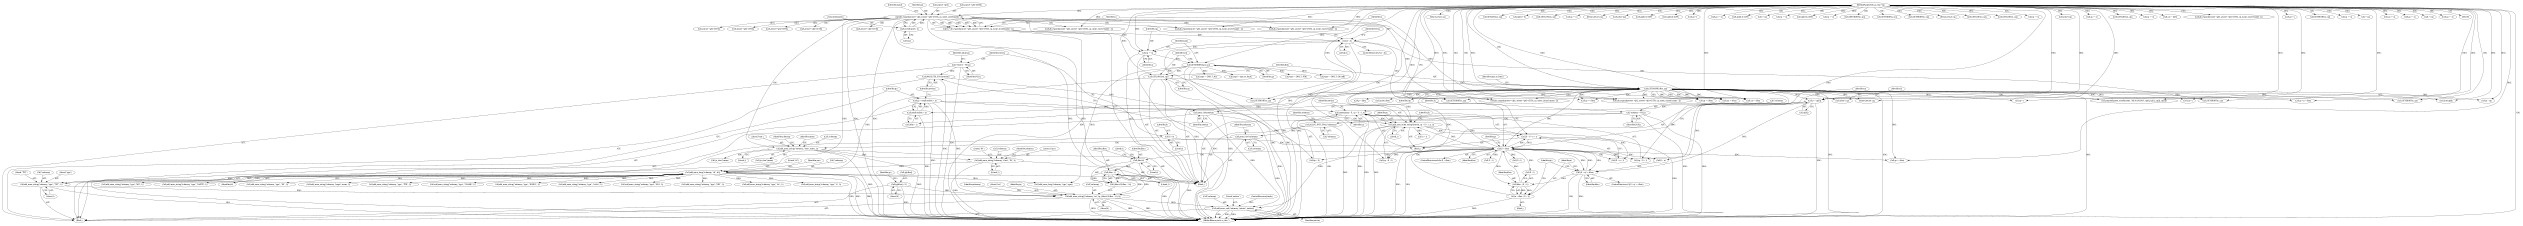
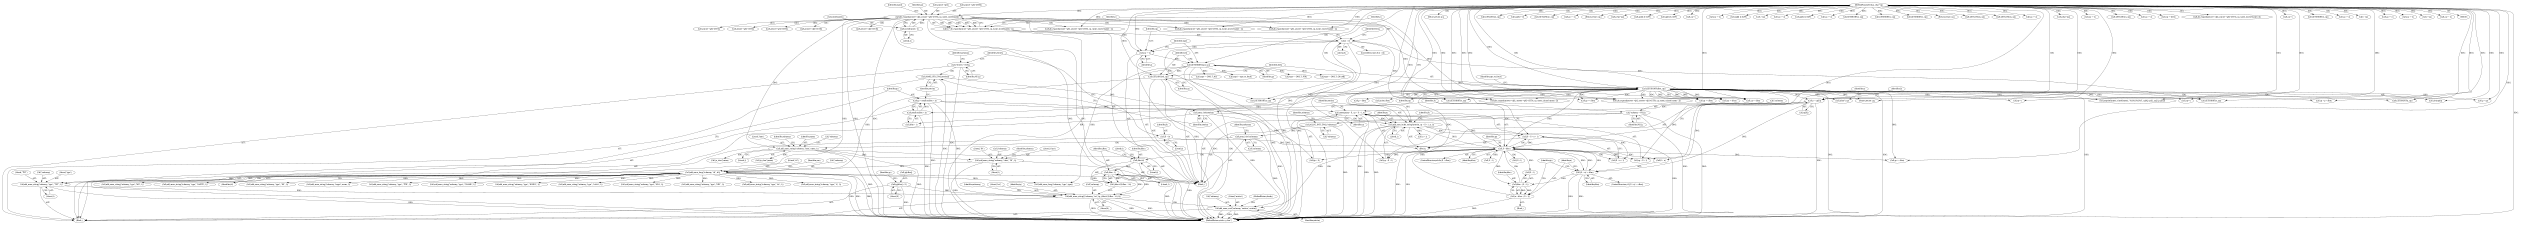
(1262, 196) -> (1263, 196)
